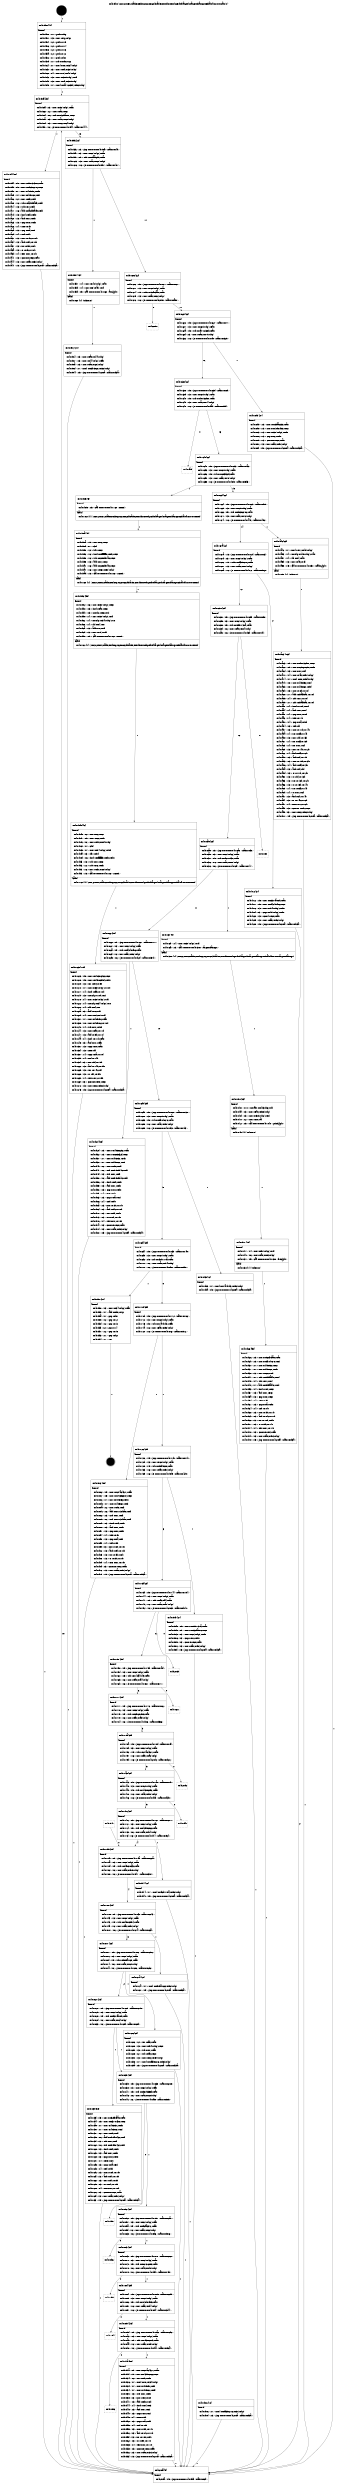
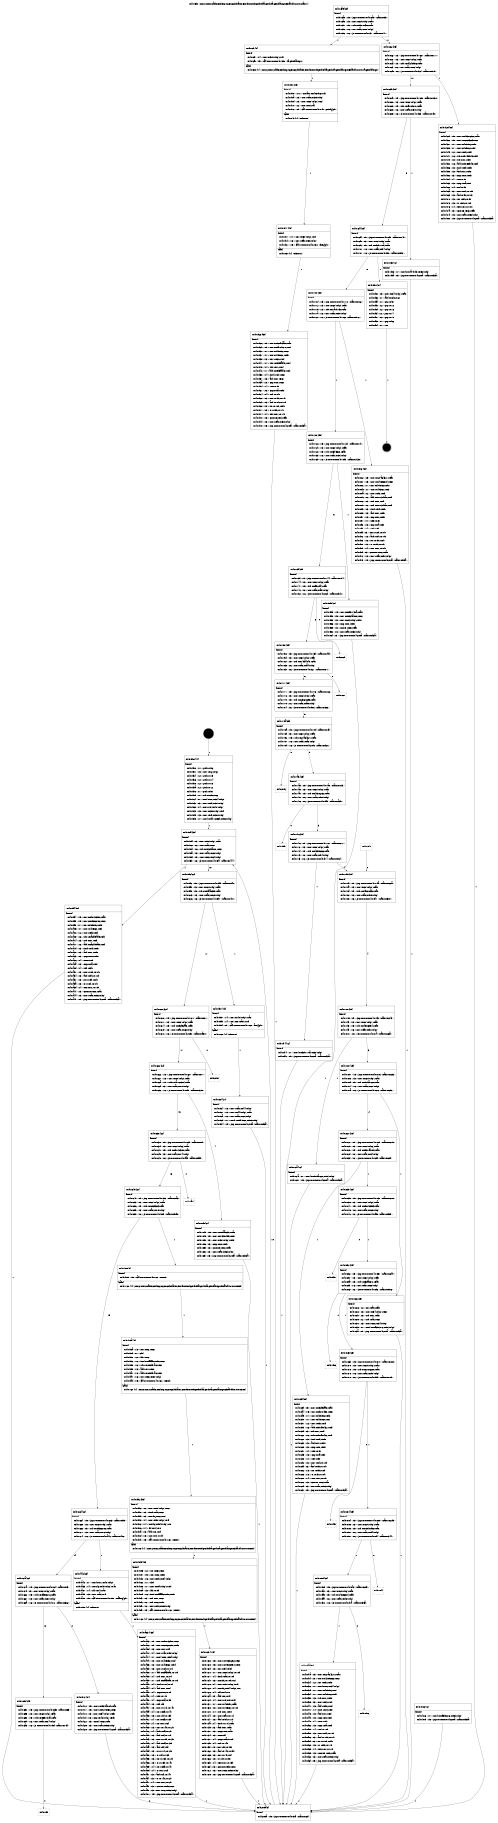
(233, 737) -> none
